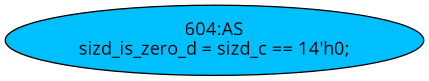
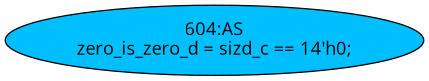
(214, 40) -> (214, 40)
